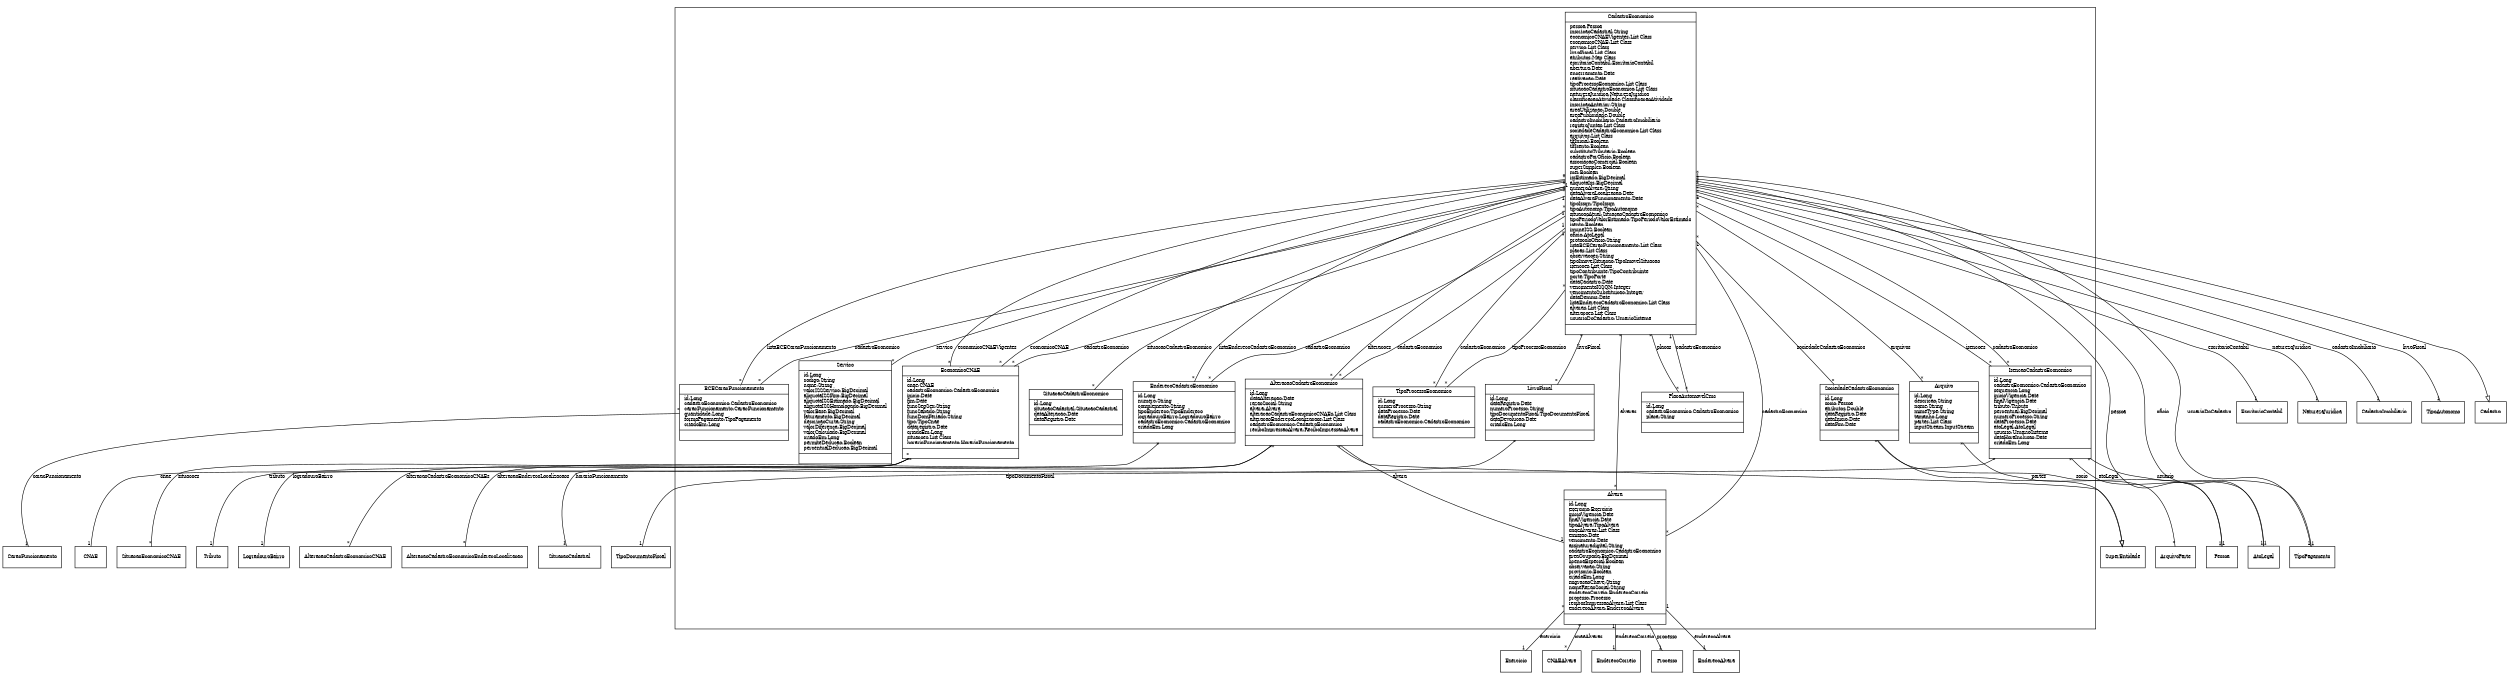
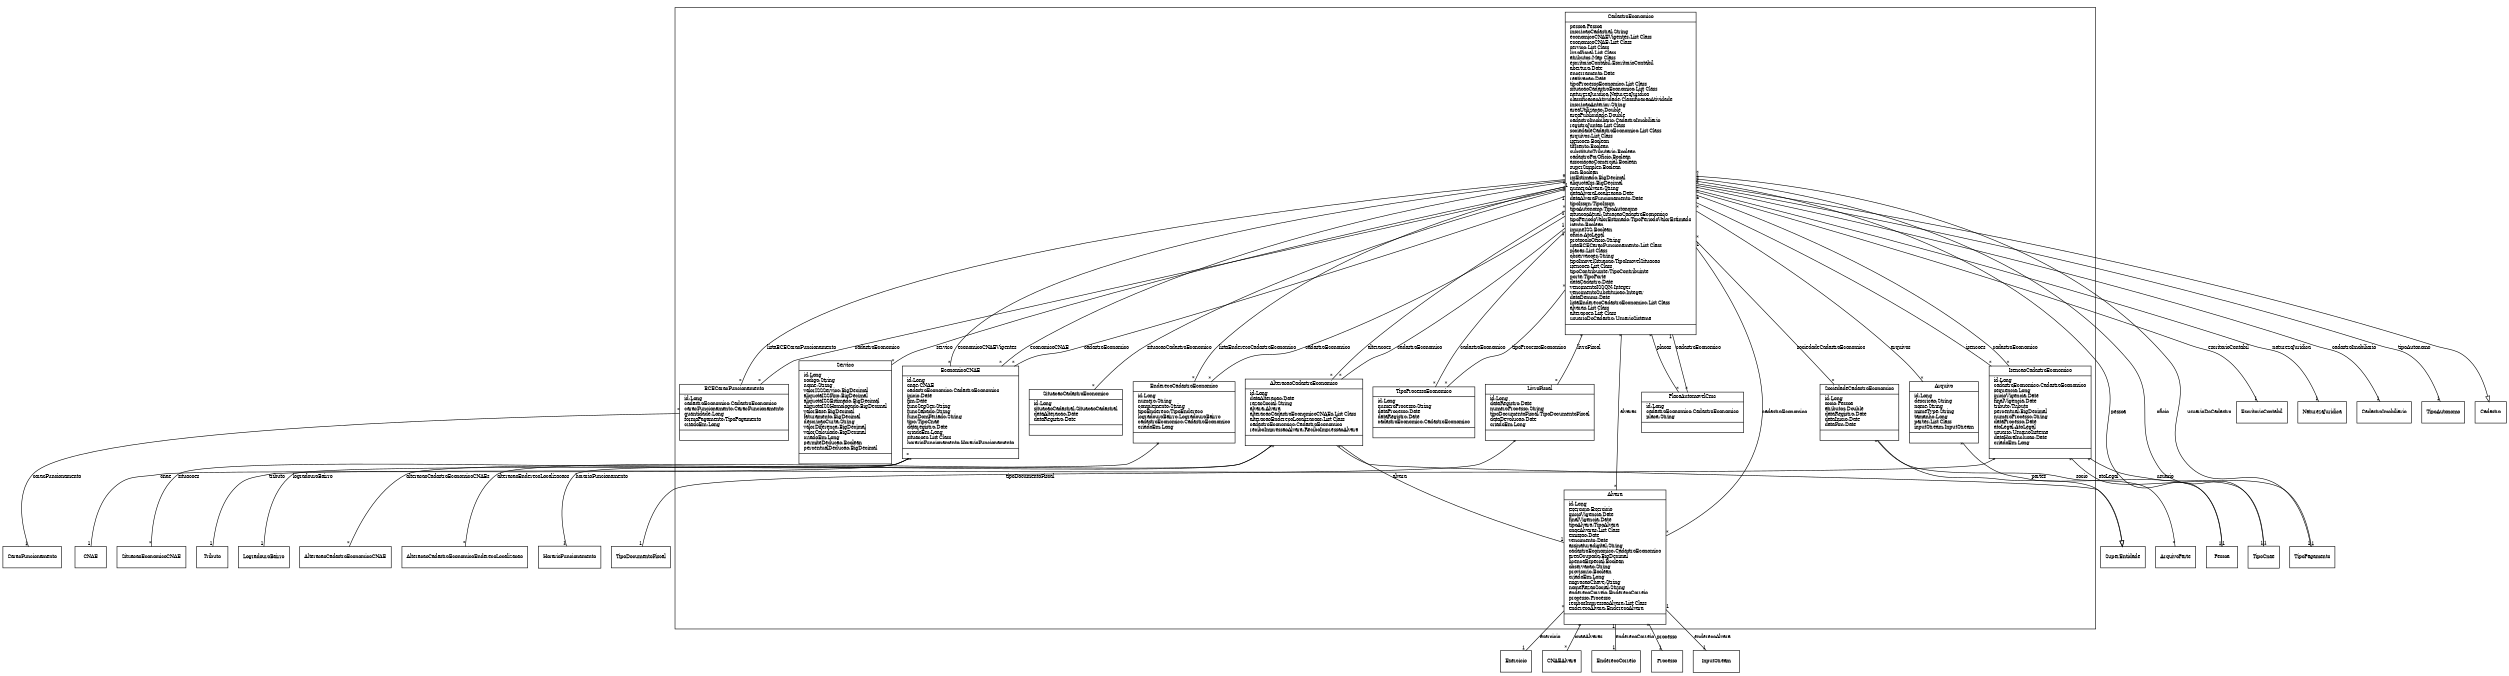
(1589, 142) -> (1590, 142)
(2414, 348) -> (2414, 348)
(570, 557) -> (570, 557)
(2264, 557) -> (2264, 557)
(1716, 661) -> (1716, 661)
